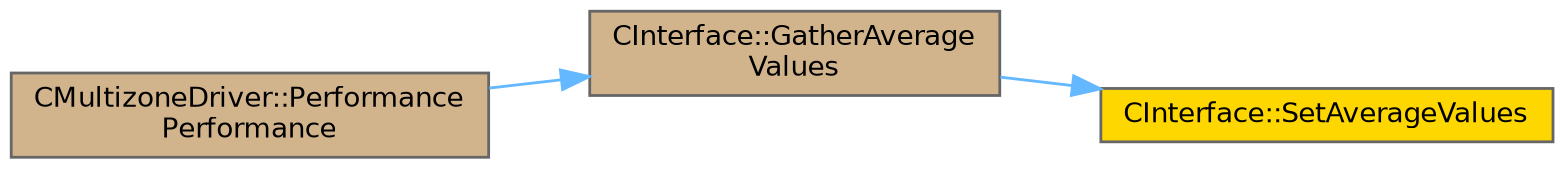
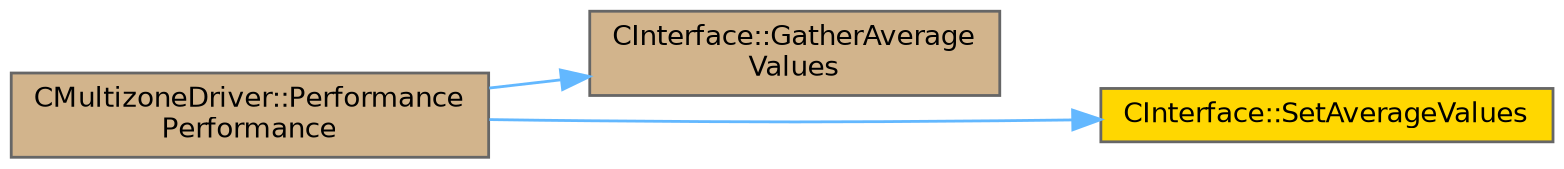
(1036, 81) -> (781, 122)
